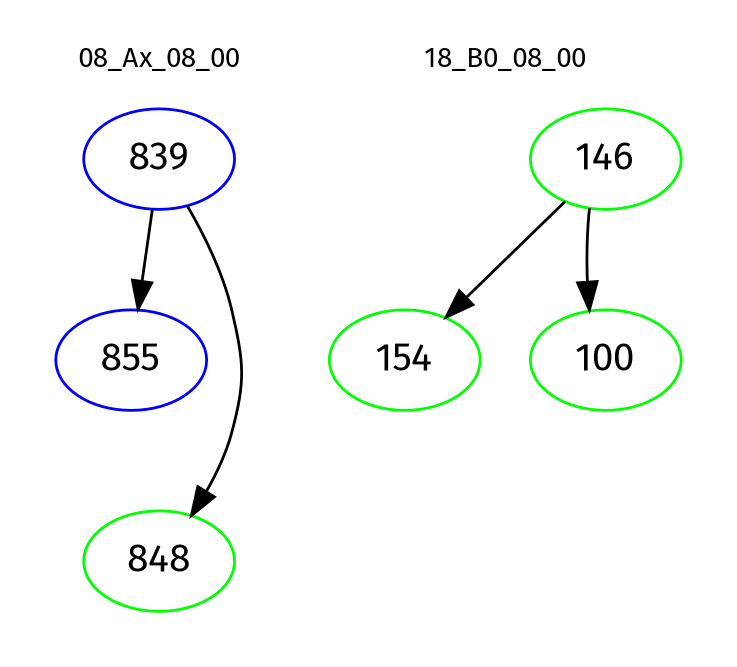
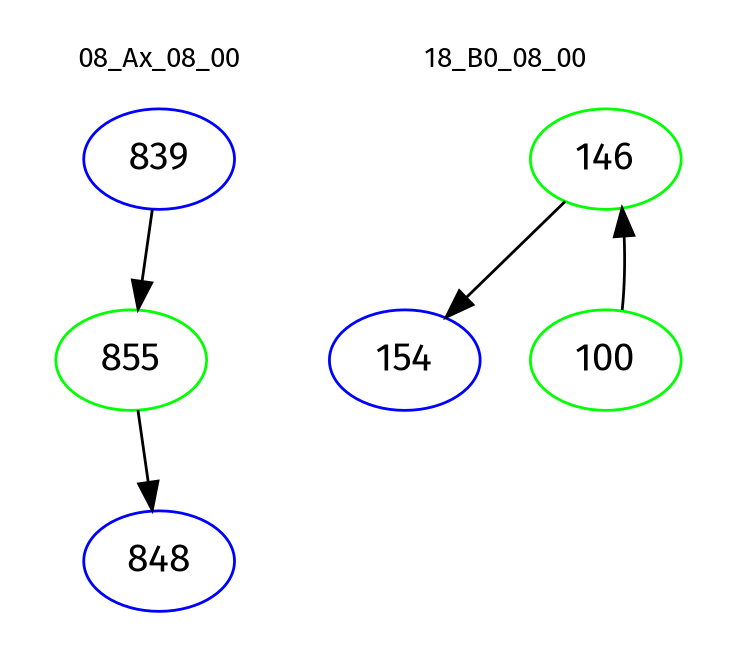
(587, 245) -> (624, 273)
(239, 347) -> (143, 446)
(131, 360) -> (131, 360)
(405, 360) -> (405, 360)
(159, 561) -> (159, 561)
